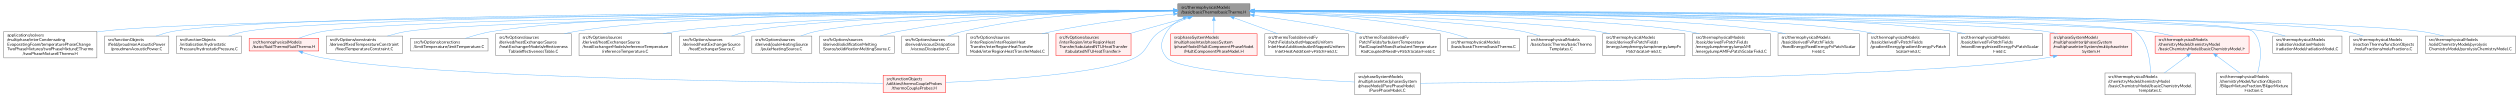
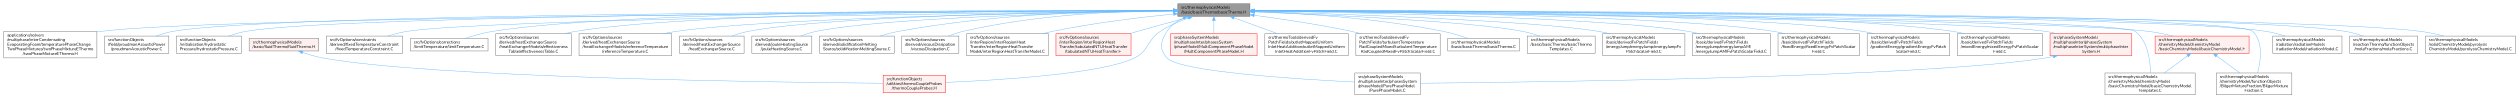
(538, 20) -> none
(284, 45) -> (284, 45)
